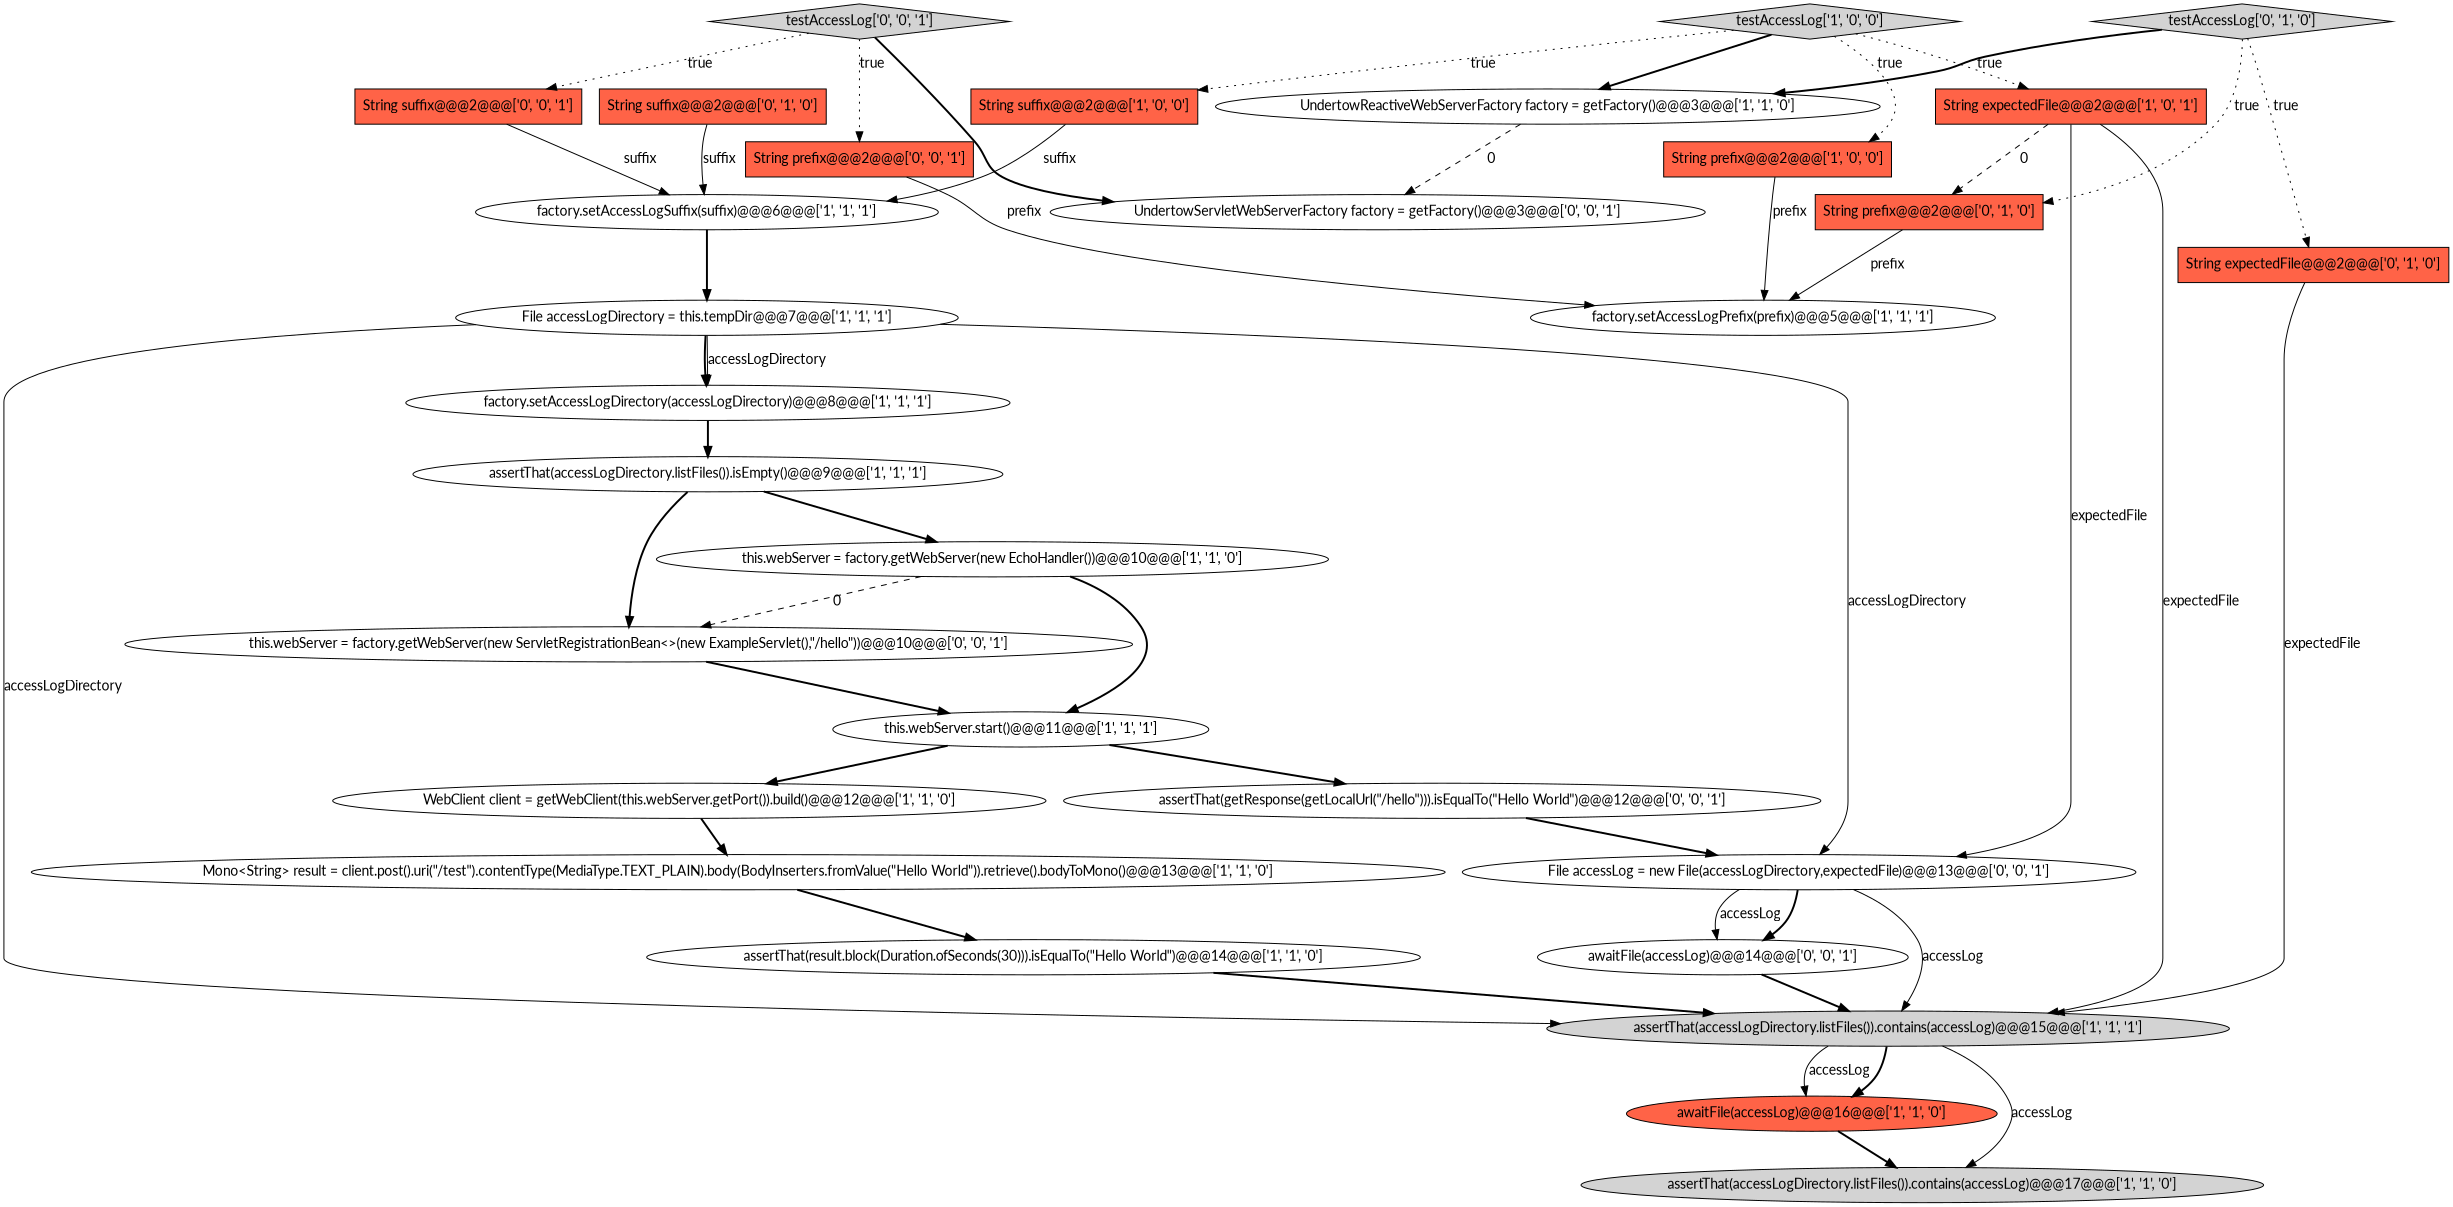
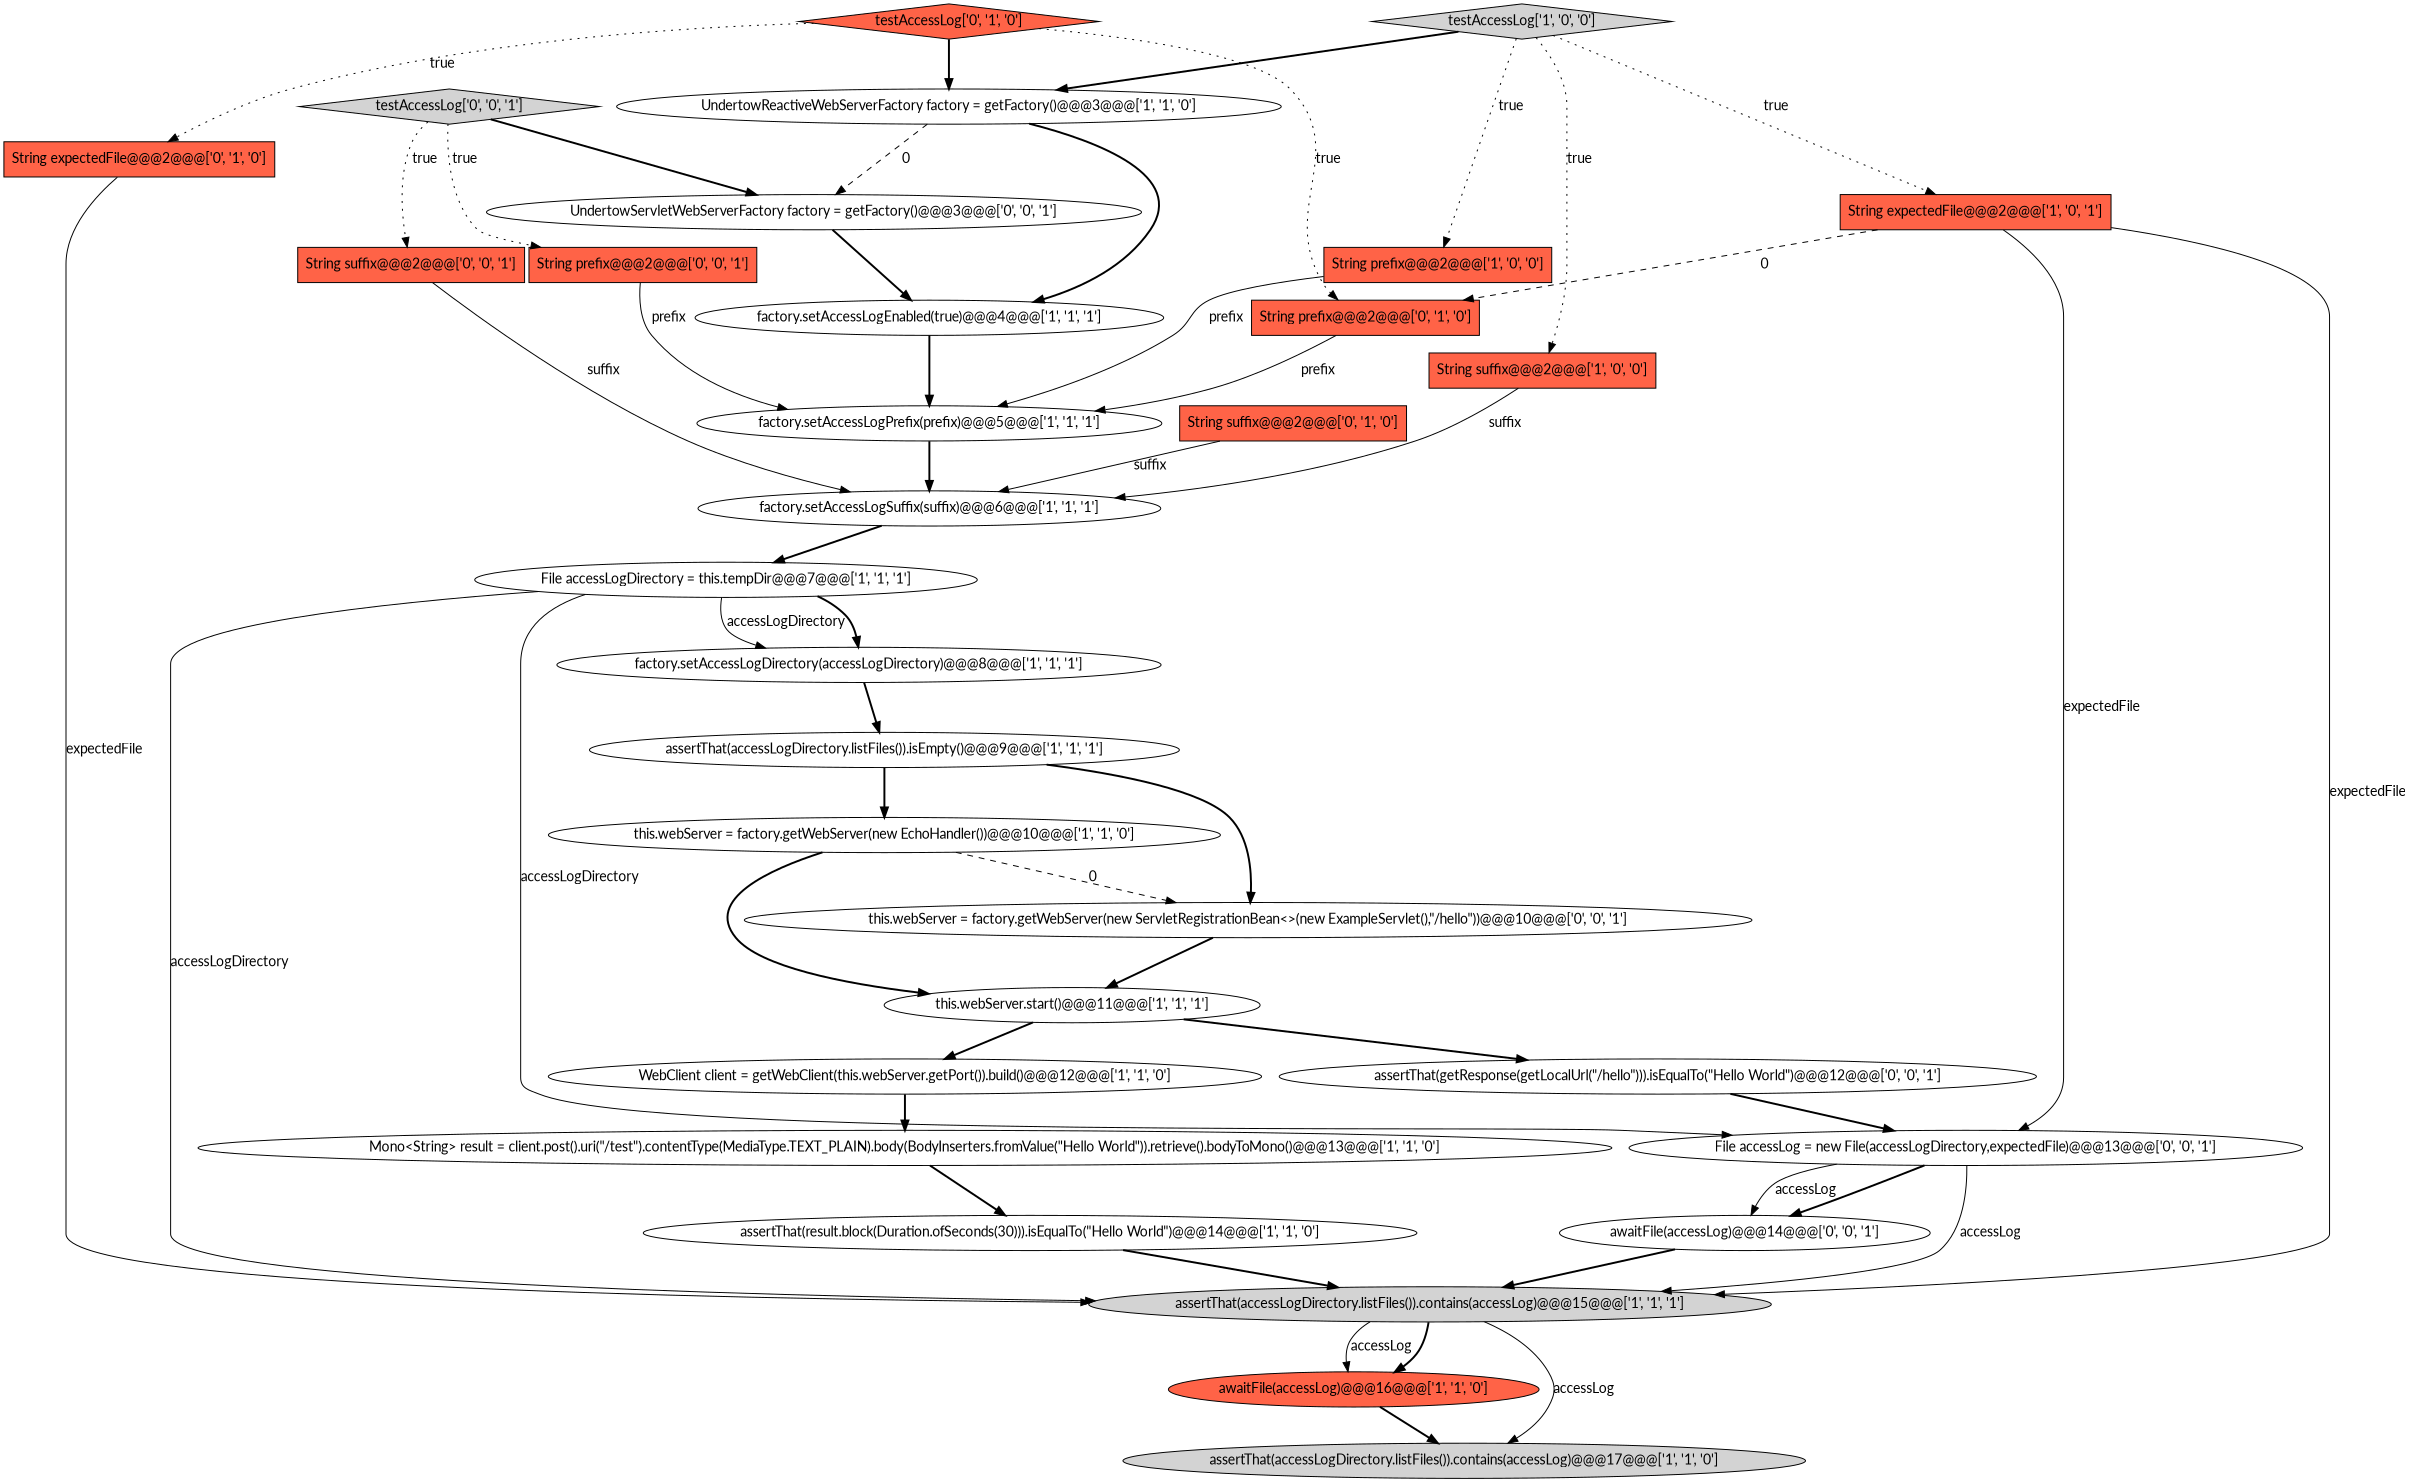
(2242, 22) -> (949, 22)
none -> (929, 318)
none -> (929, 461)
